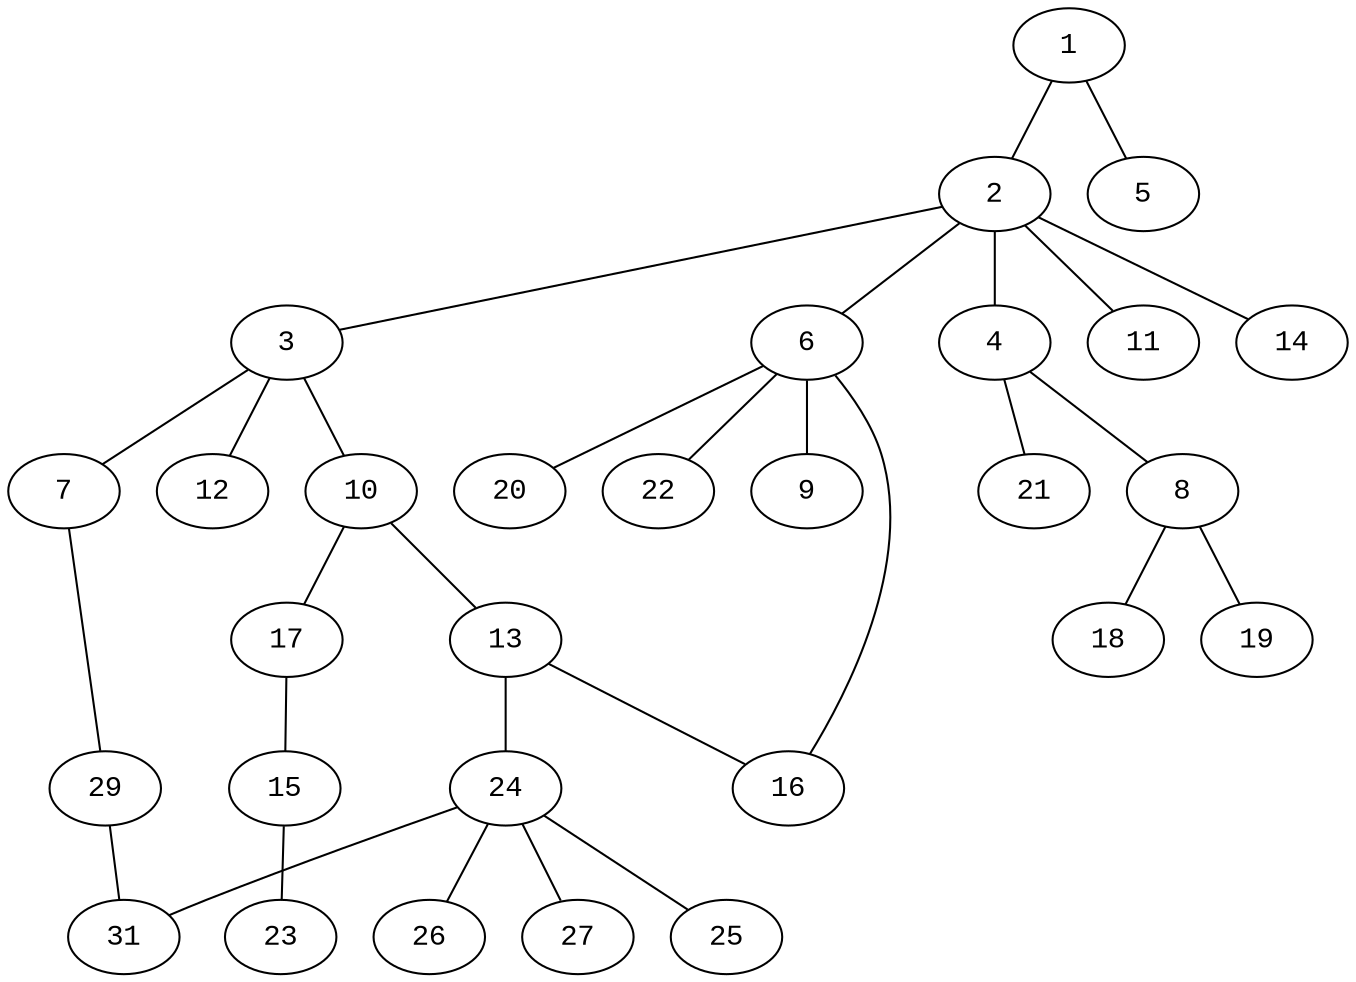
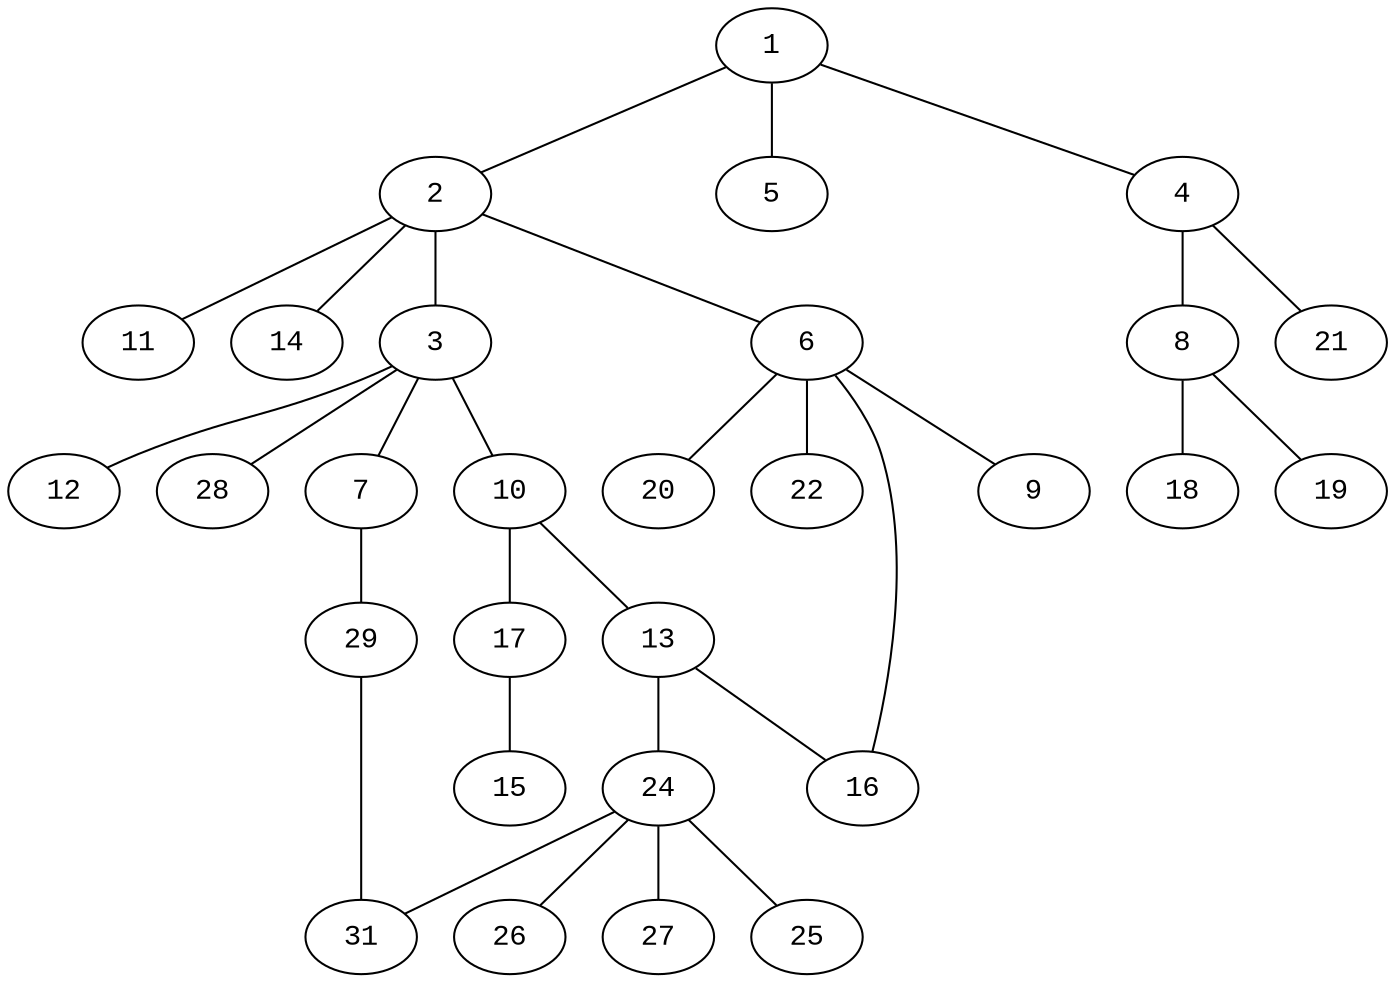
(995, 269) -> (978, 120)
none -> (213, 491)
(281, 937) -> none
